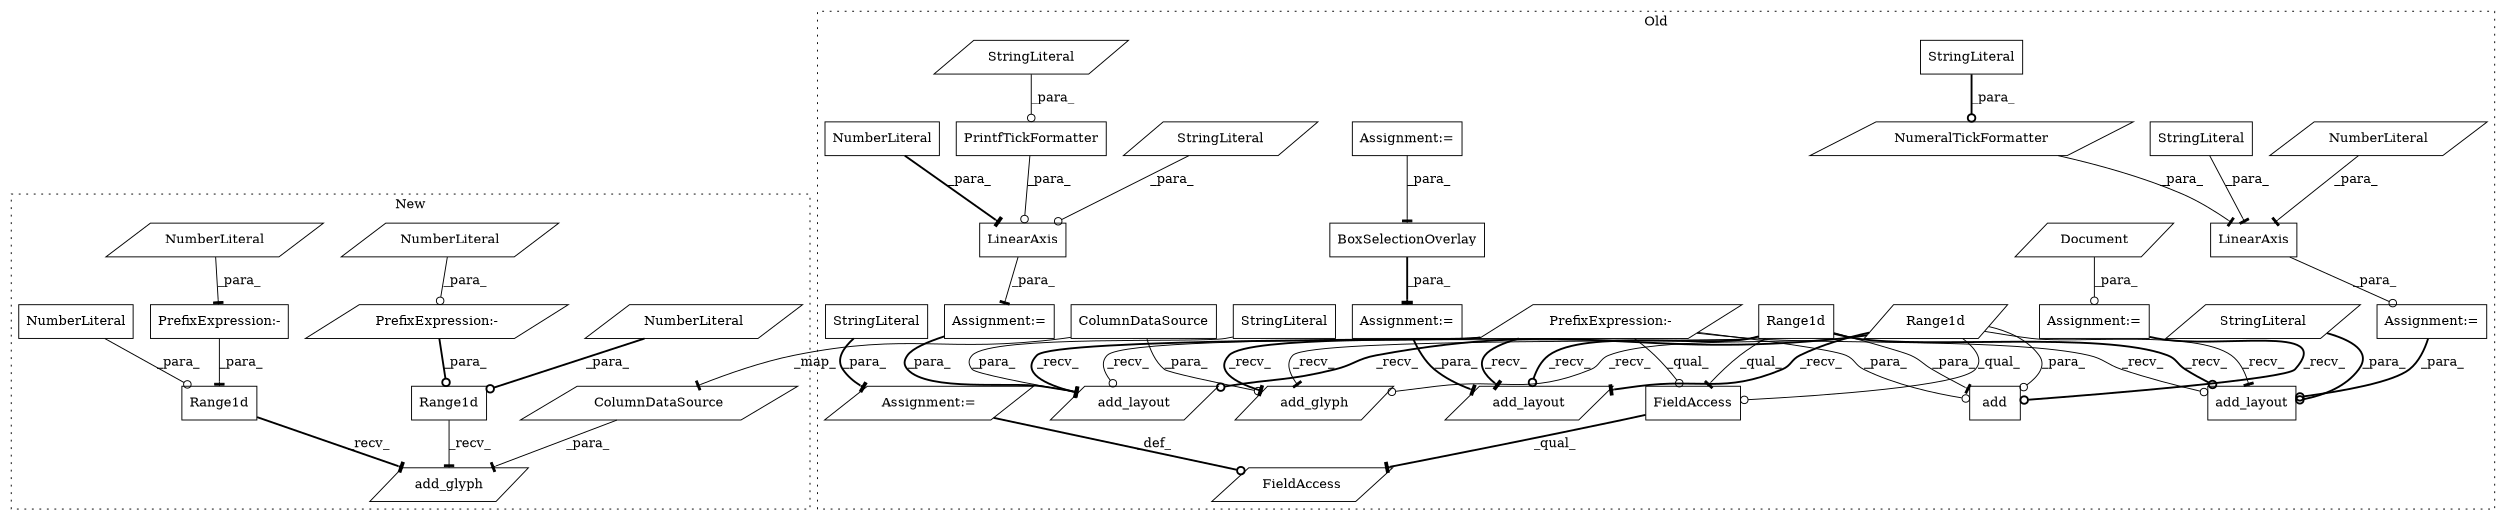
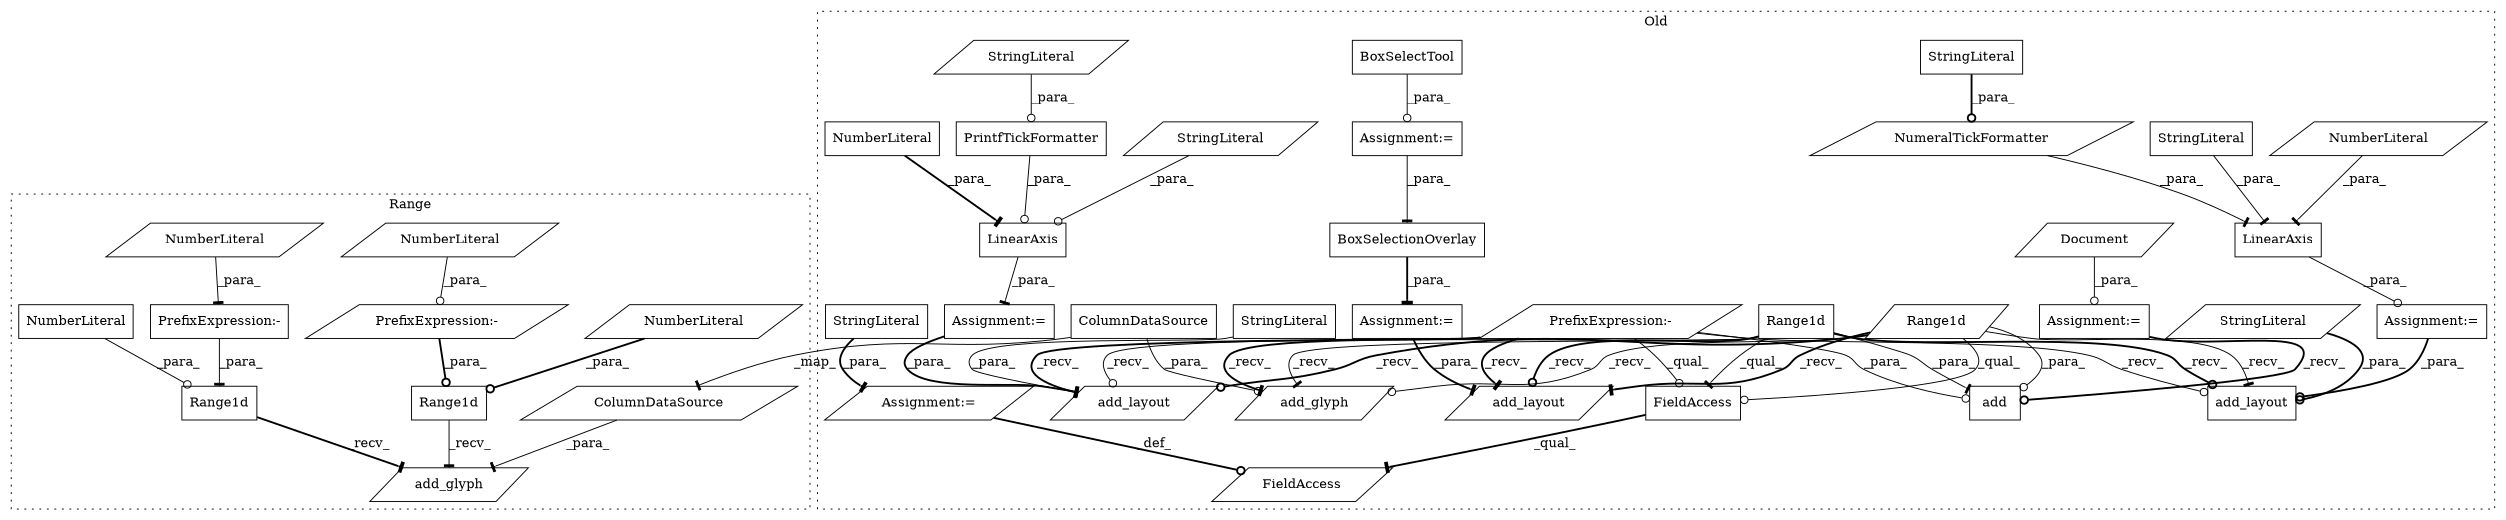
none -> (1407, 57)
(411, 205) -> (411, 205)
